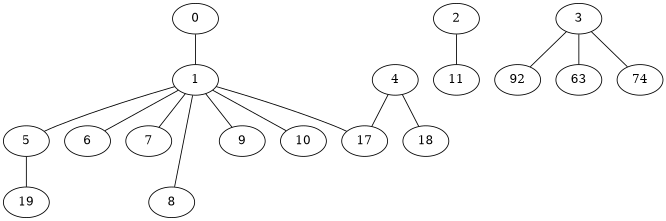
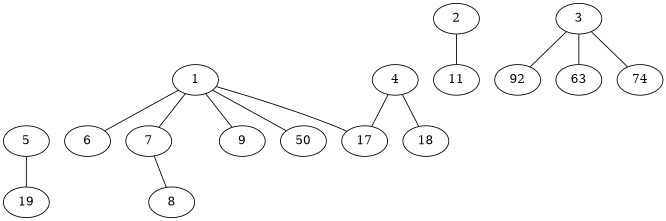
(196, 19) -> none
(109, 107) -> none
(184, 141) -> (160, 172)
(303, 141) -> (303, 141)
